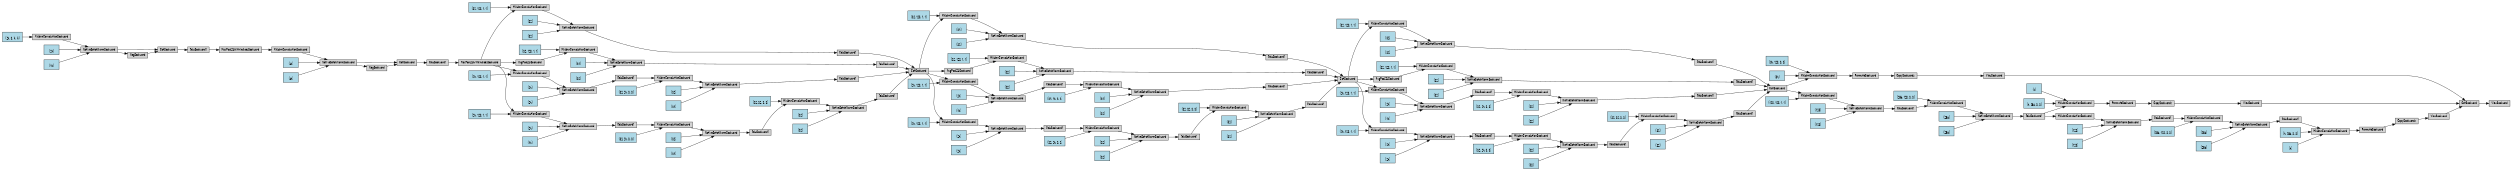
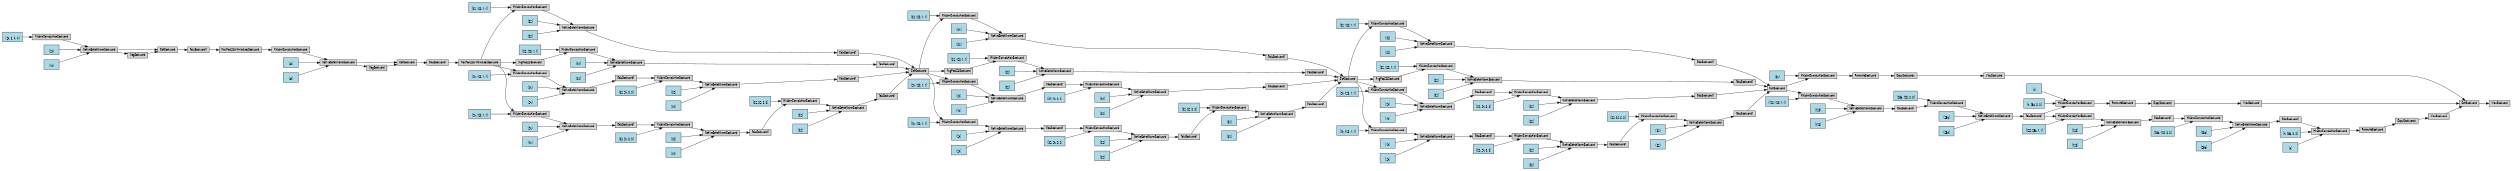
(1777, 61) -> none
none -> (2034, 129)
